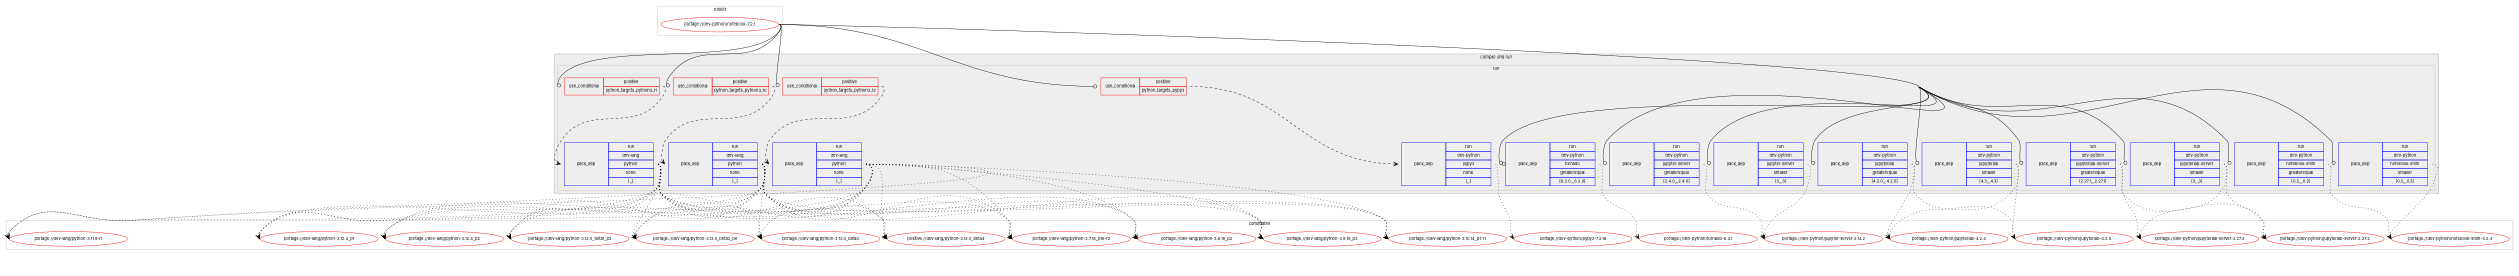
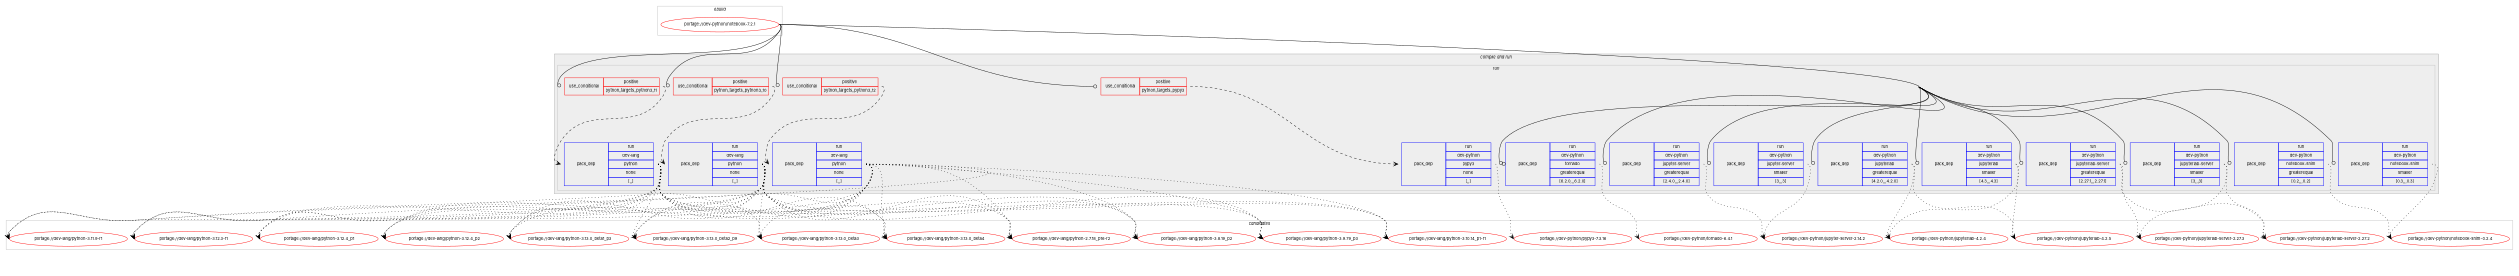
none -> (194, 239)
(946, 239) -> (946, 239)
(1322, 239) -> (1322, 239)
